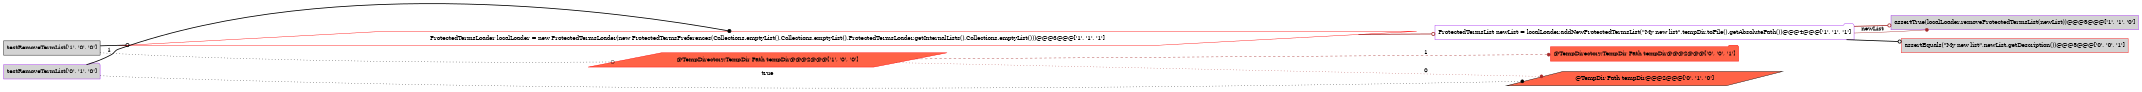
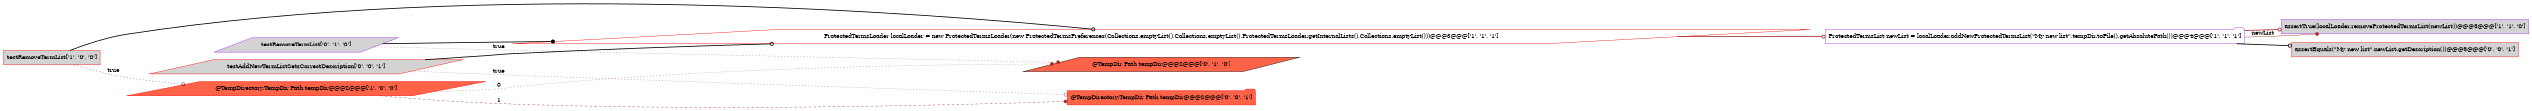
(52, 48) -> (52, 58)
(109, 50) -> (113, 71)
none -> (306, 67)
(52, 72) -> (306, 45)
(810, 88) -> (716, 55)
